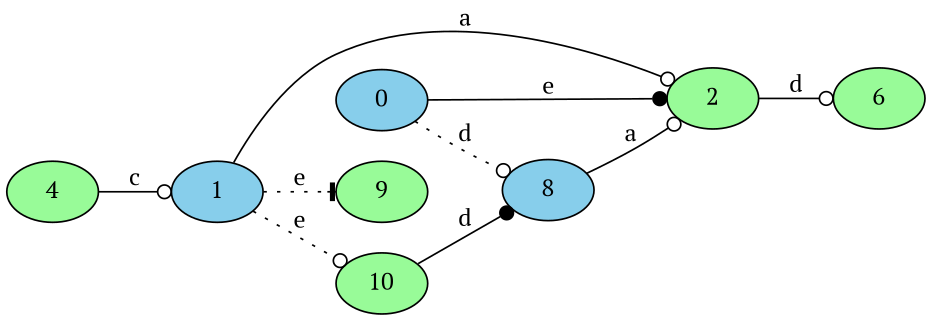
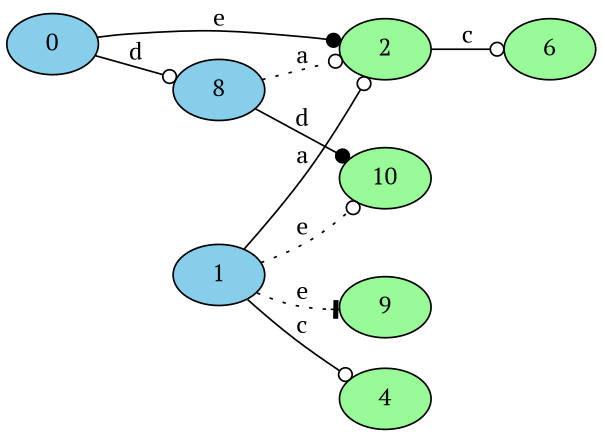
(796, 86) -> (468, 36)
(455, 146) -> (129, 65)
(628, 152) -> (295, 71)
(128, 192) -> (292, 337)
(459, 240) -> (296, 131)
